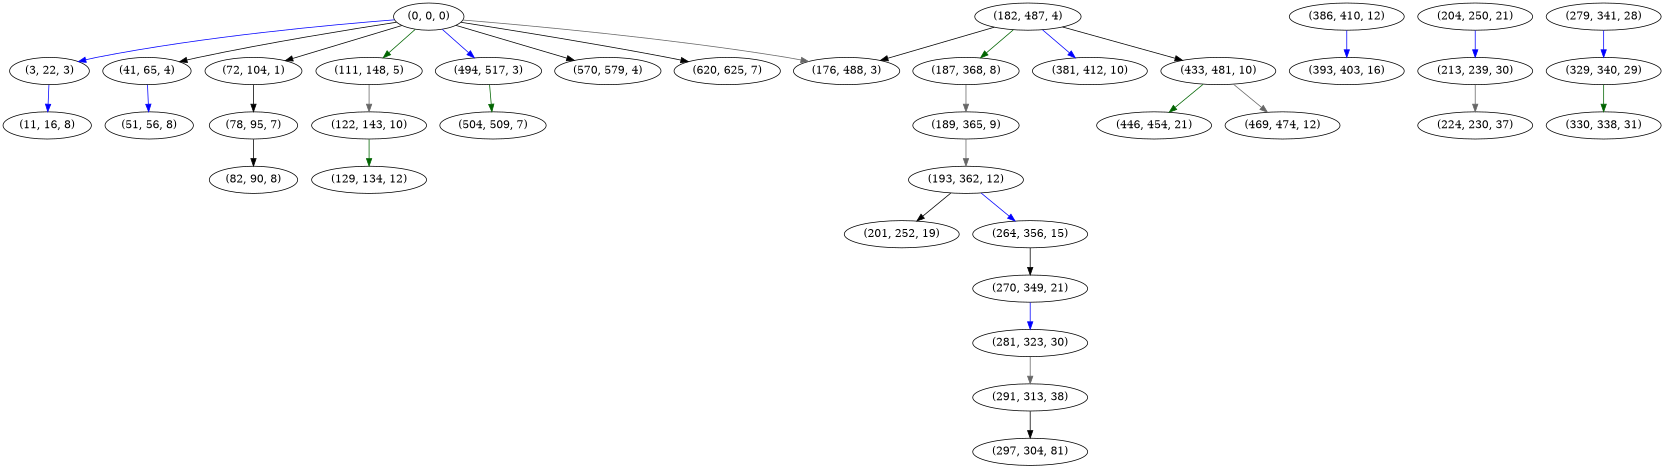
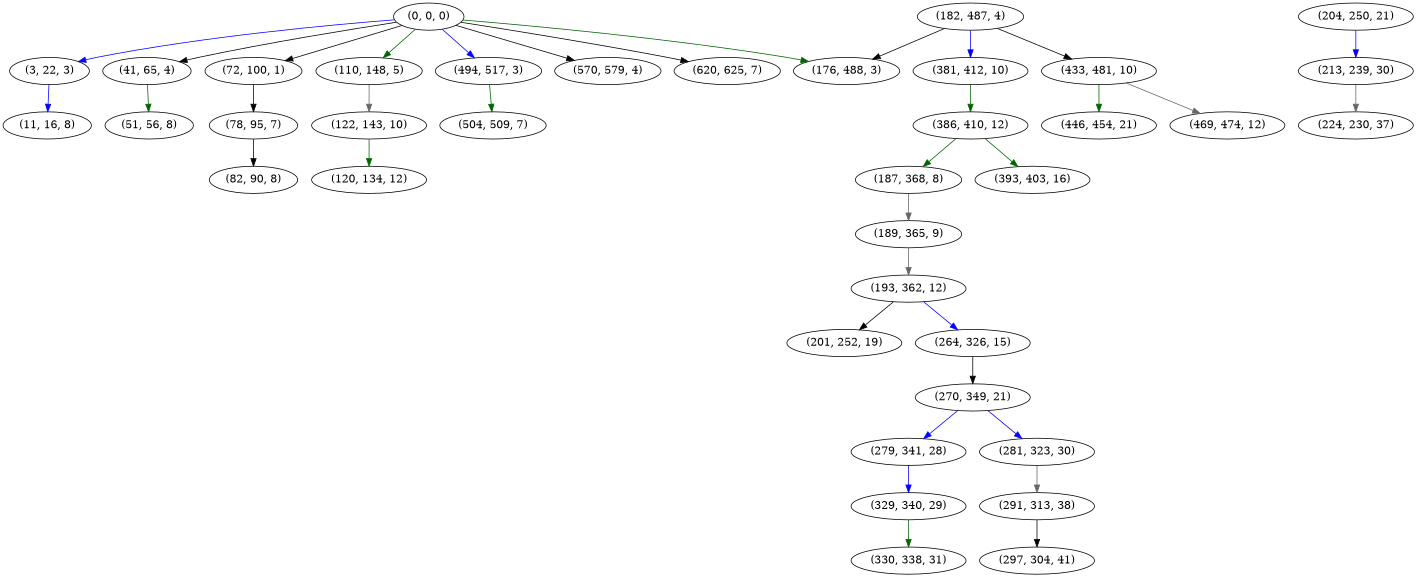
(632, 37) -> (632, 37)
(1347, 40) -> (999, 150)
(1000, 41) -> (942, 150)
(253, 71) -> (253, 71)
(369, 71) -> (369, 71)
(148, 95) -> (148, 95)
none -> (971, 95)
(369, 180) -> (369, 180)
(1030, 234) -> (973, 343)
none -> (944, 422)
(1030, 452) -> (1037, 561)
